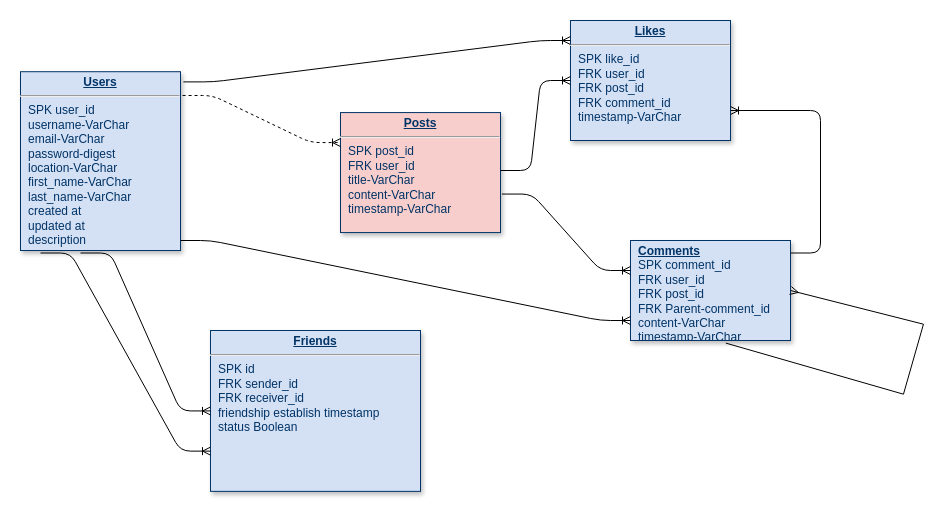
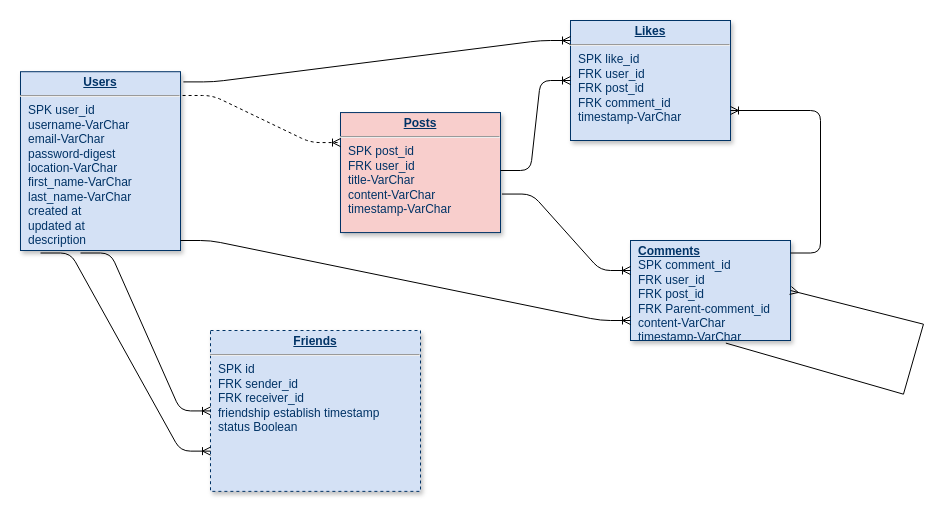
(316, 411) -> (316, 411)
